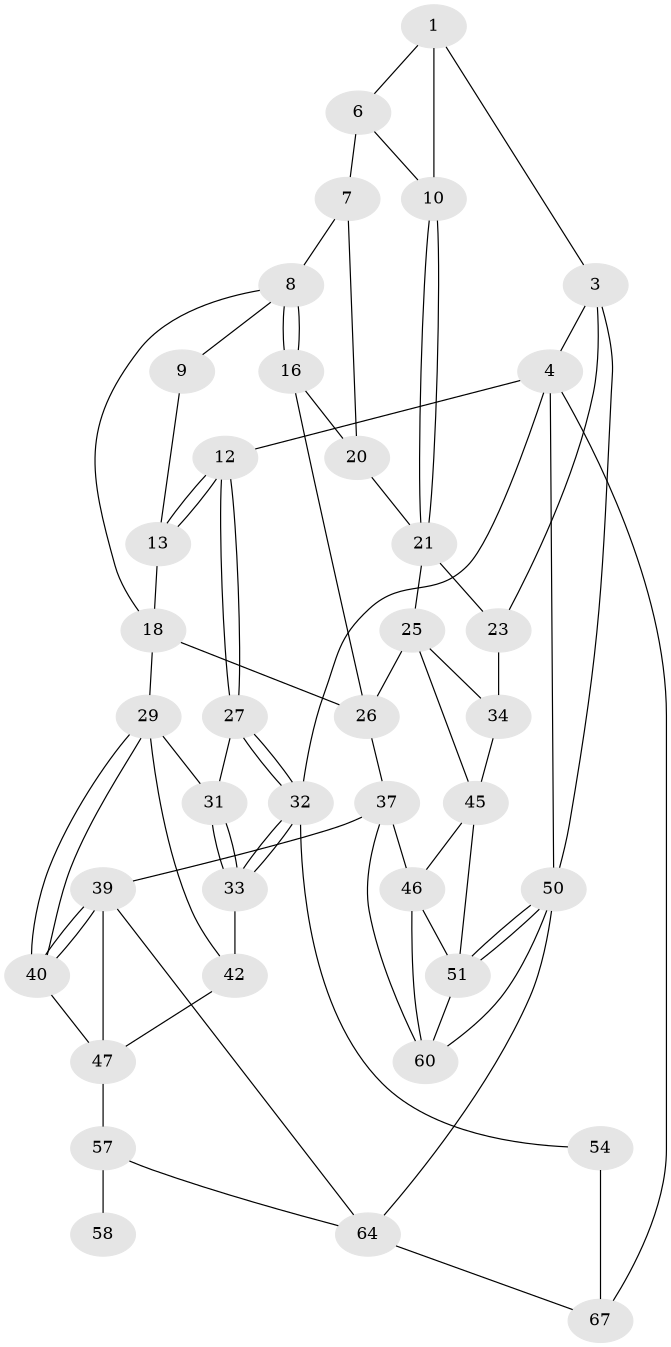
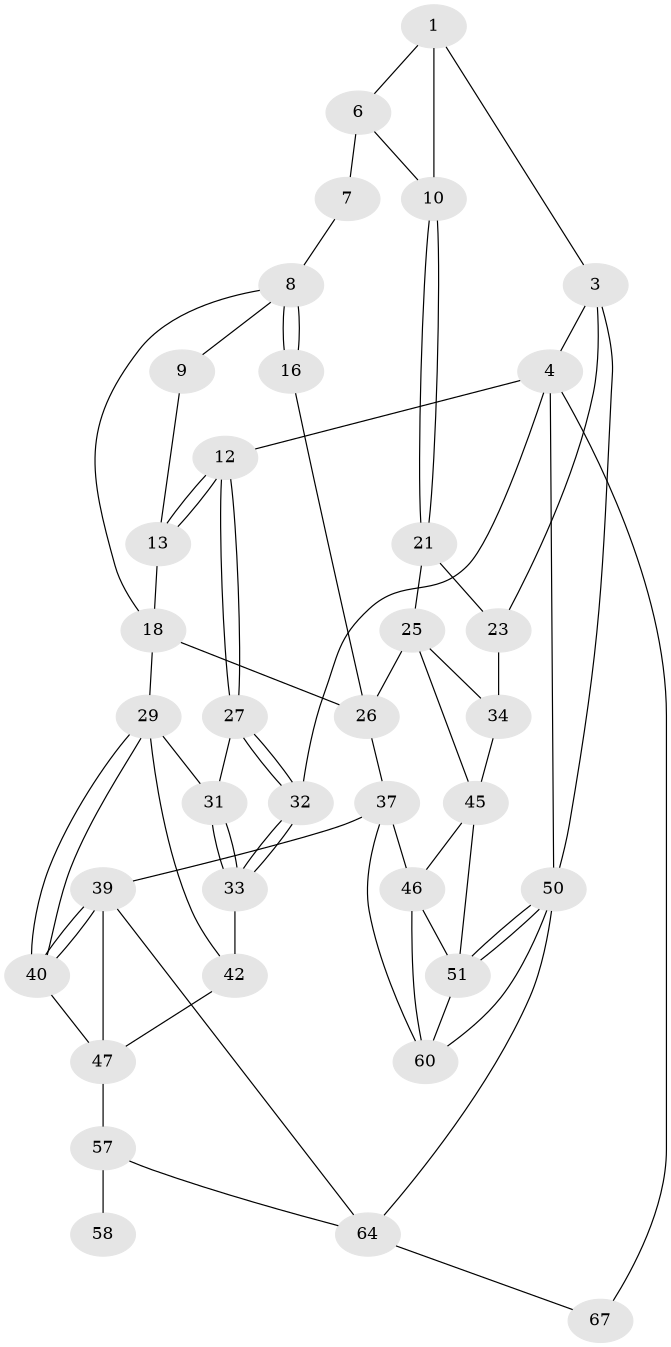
(357, 458) -> none
(601, 1148) -> none
